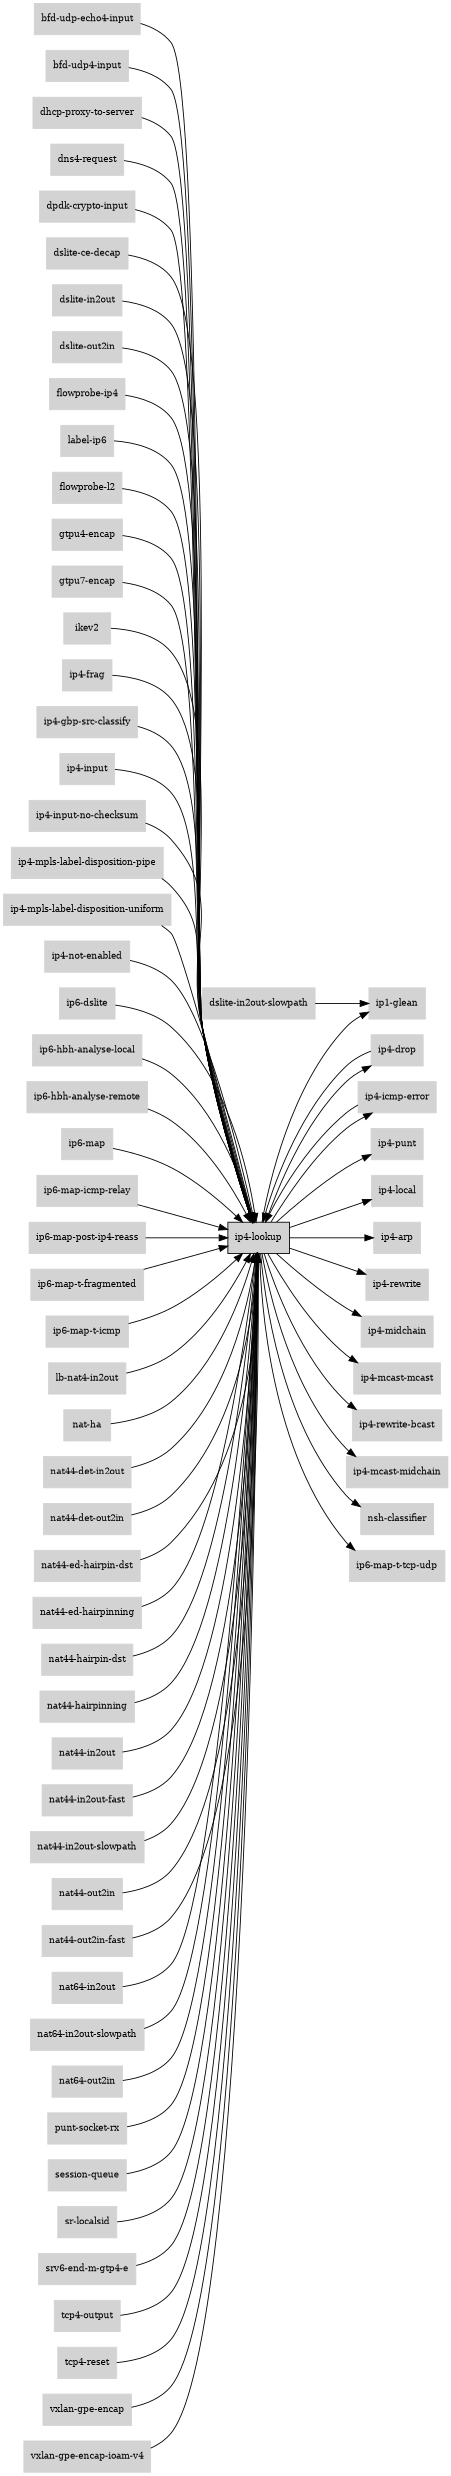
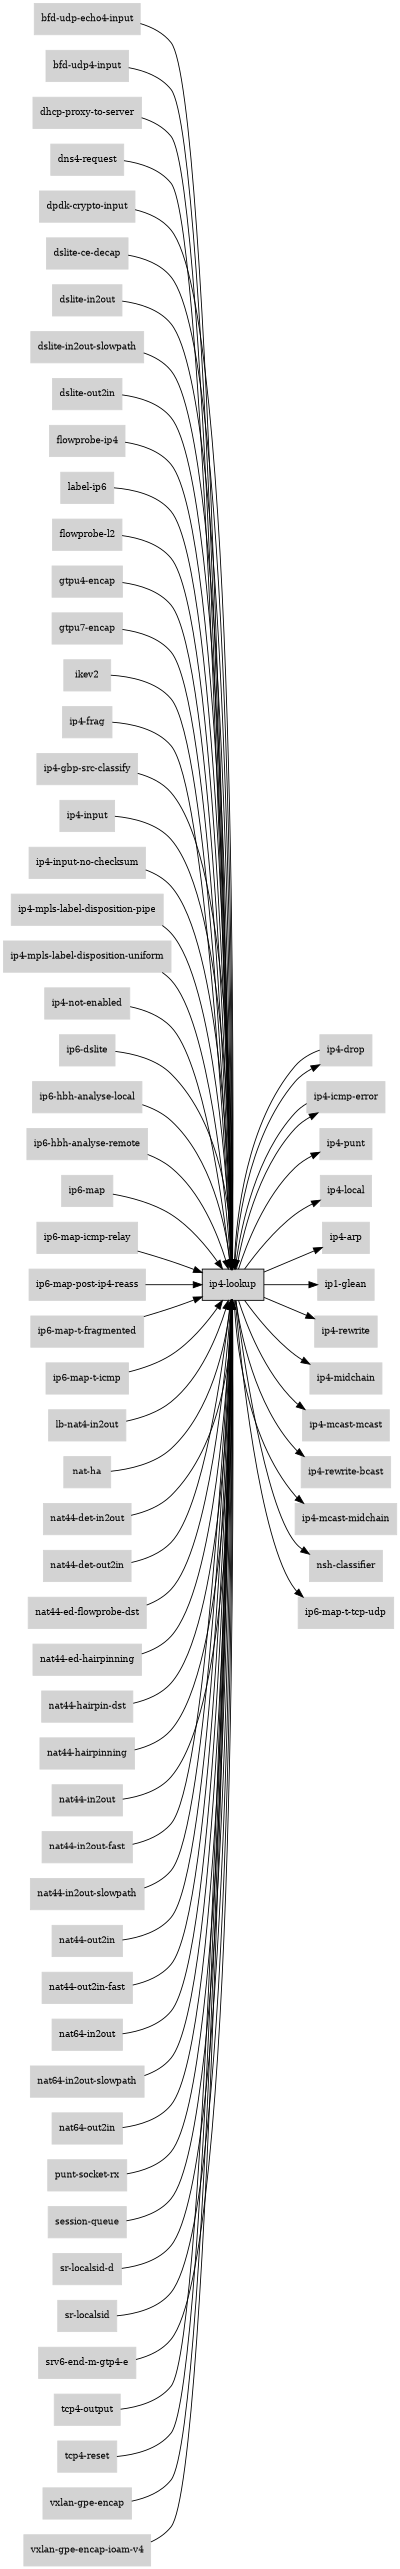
(338, 1003) -> (223, 796)
(87, 1566) -> (87, 1613)
none -> (87, 2269)
